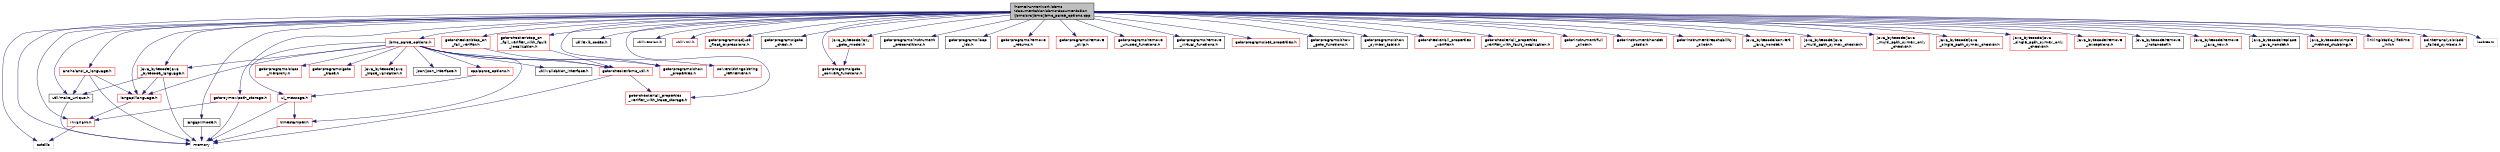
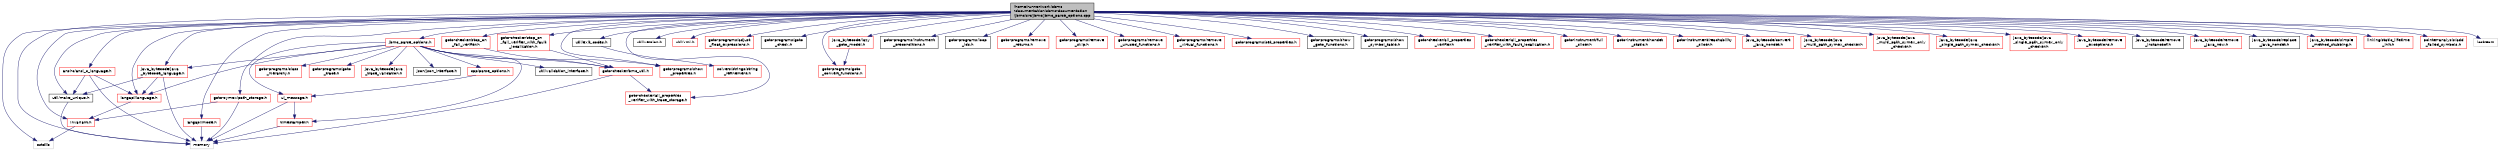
(1199, 42) -> (1199, 42)
(637, 59) -> (628, 53)
(202, 123) -> (202, 123)
